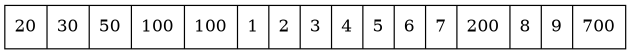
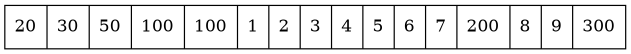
(599, 27) -> (599, 27)
